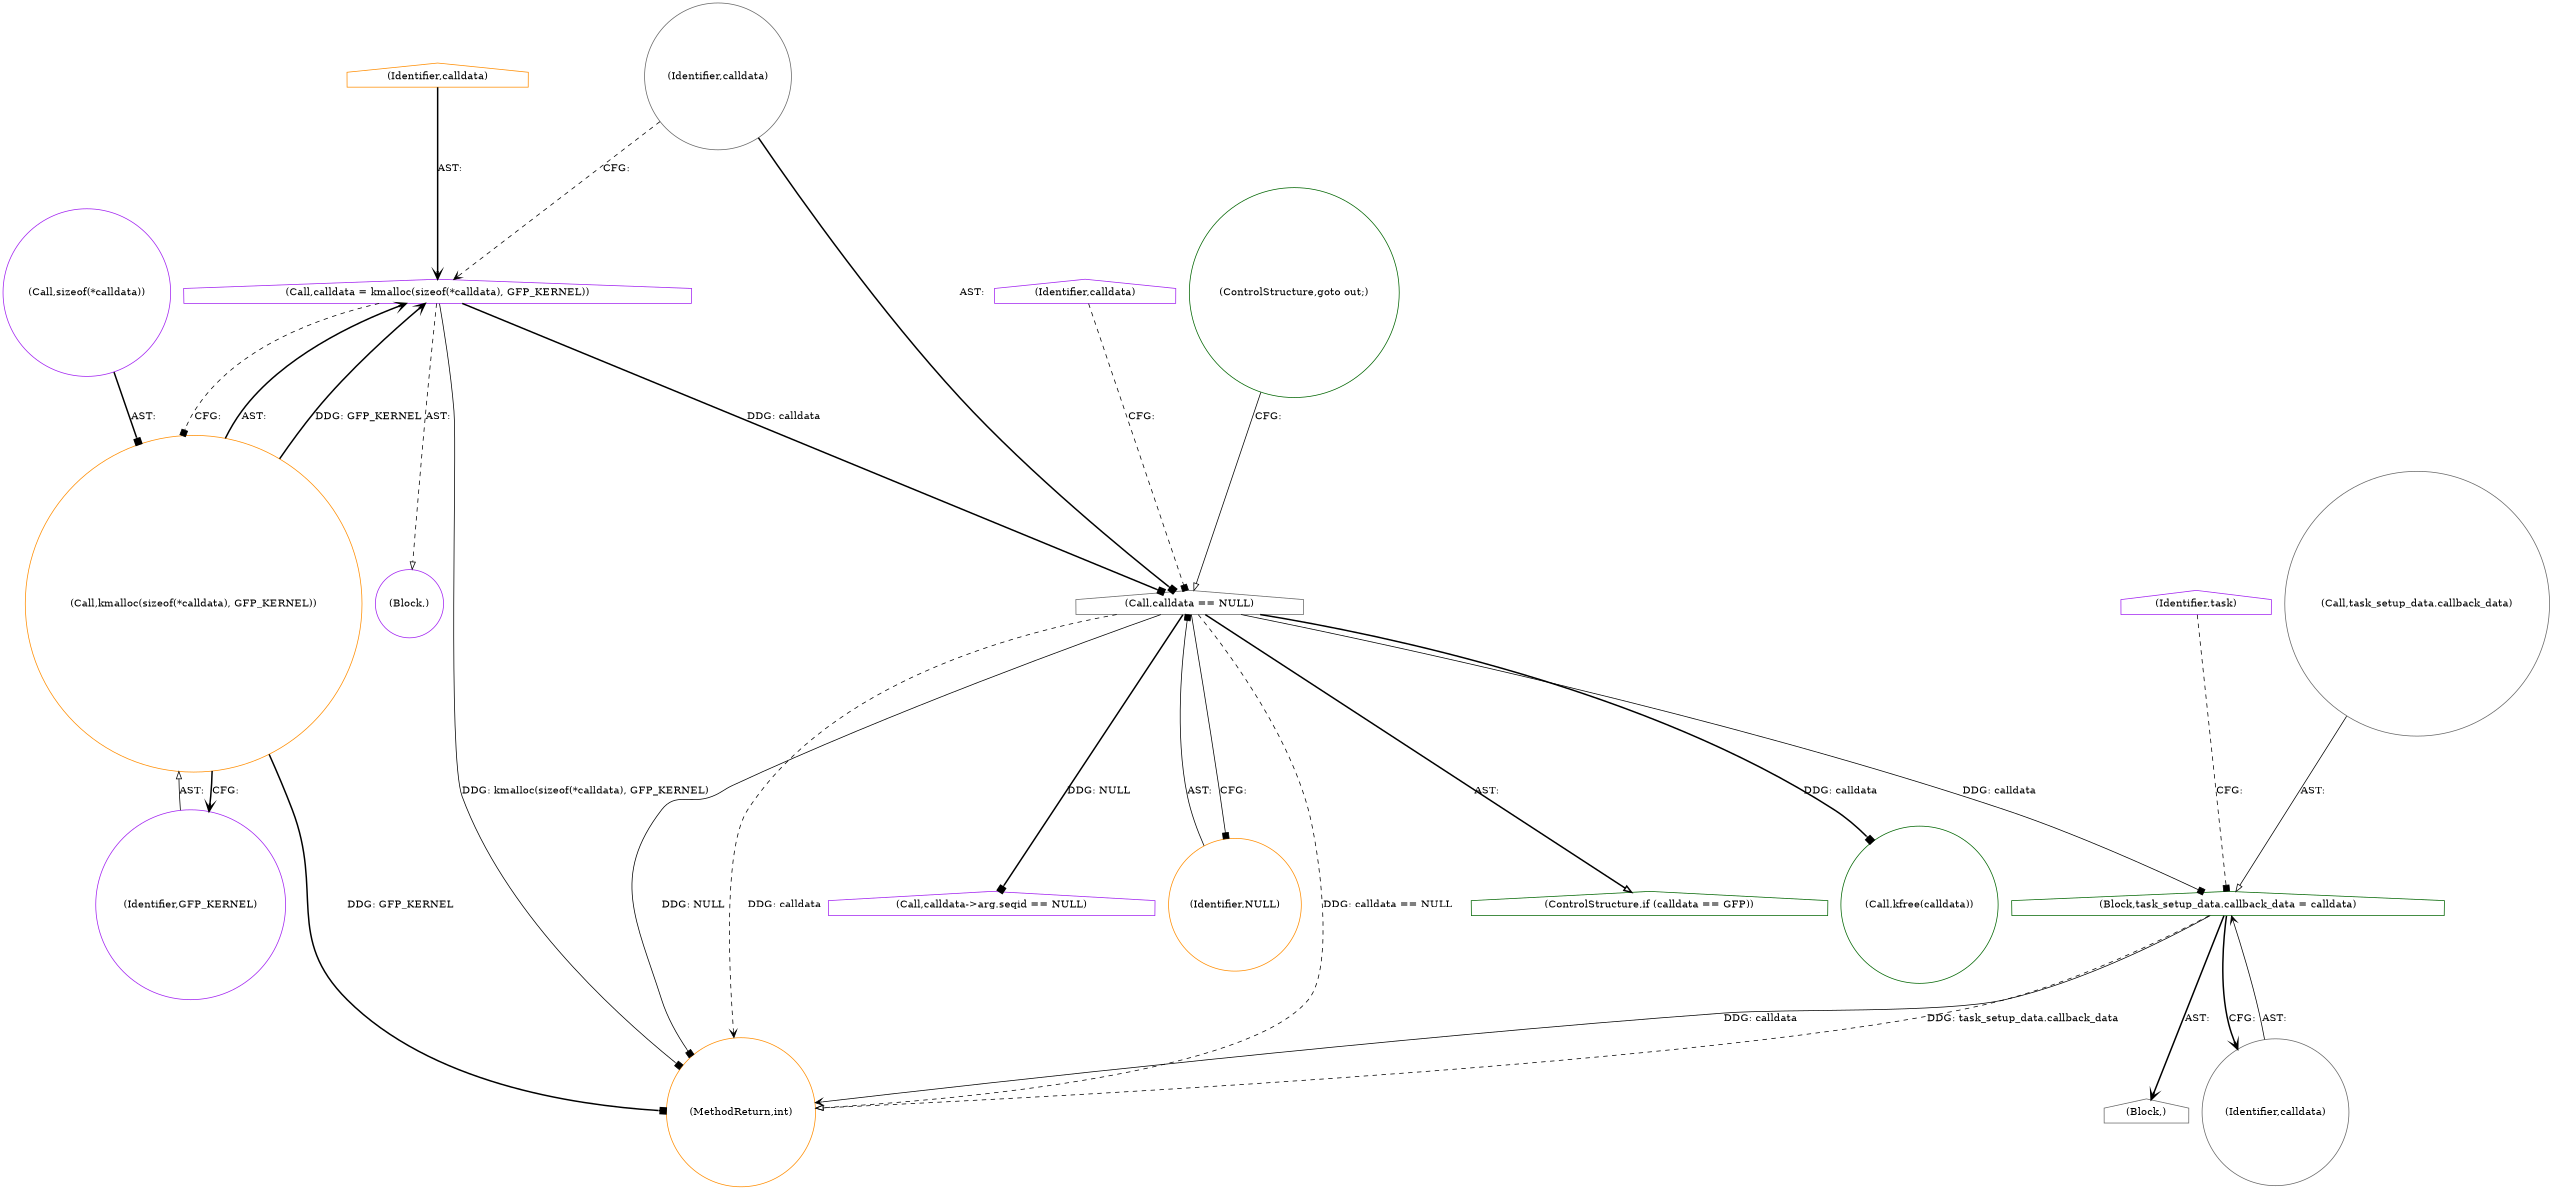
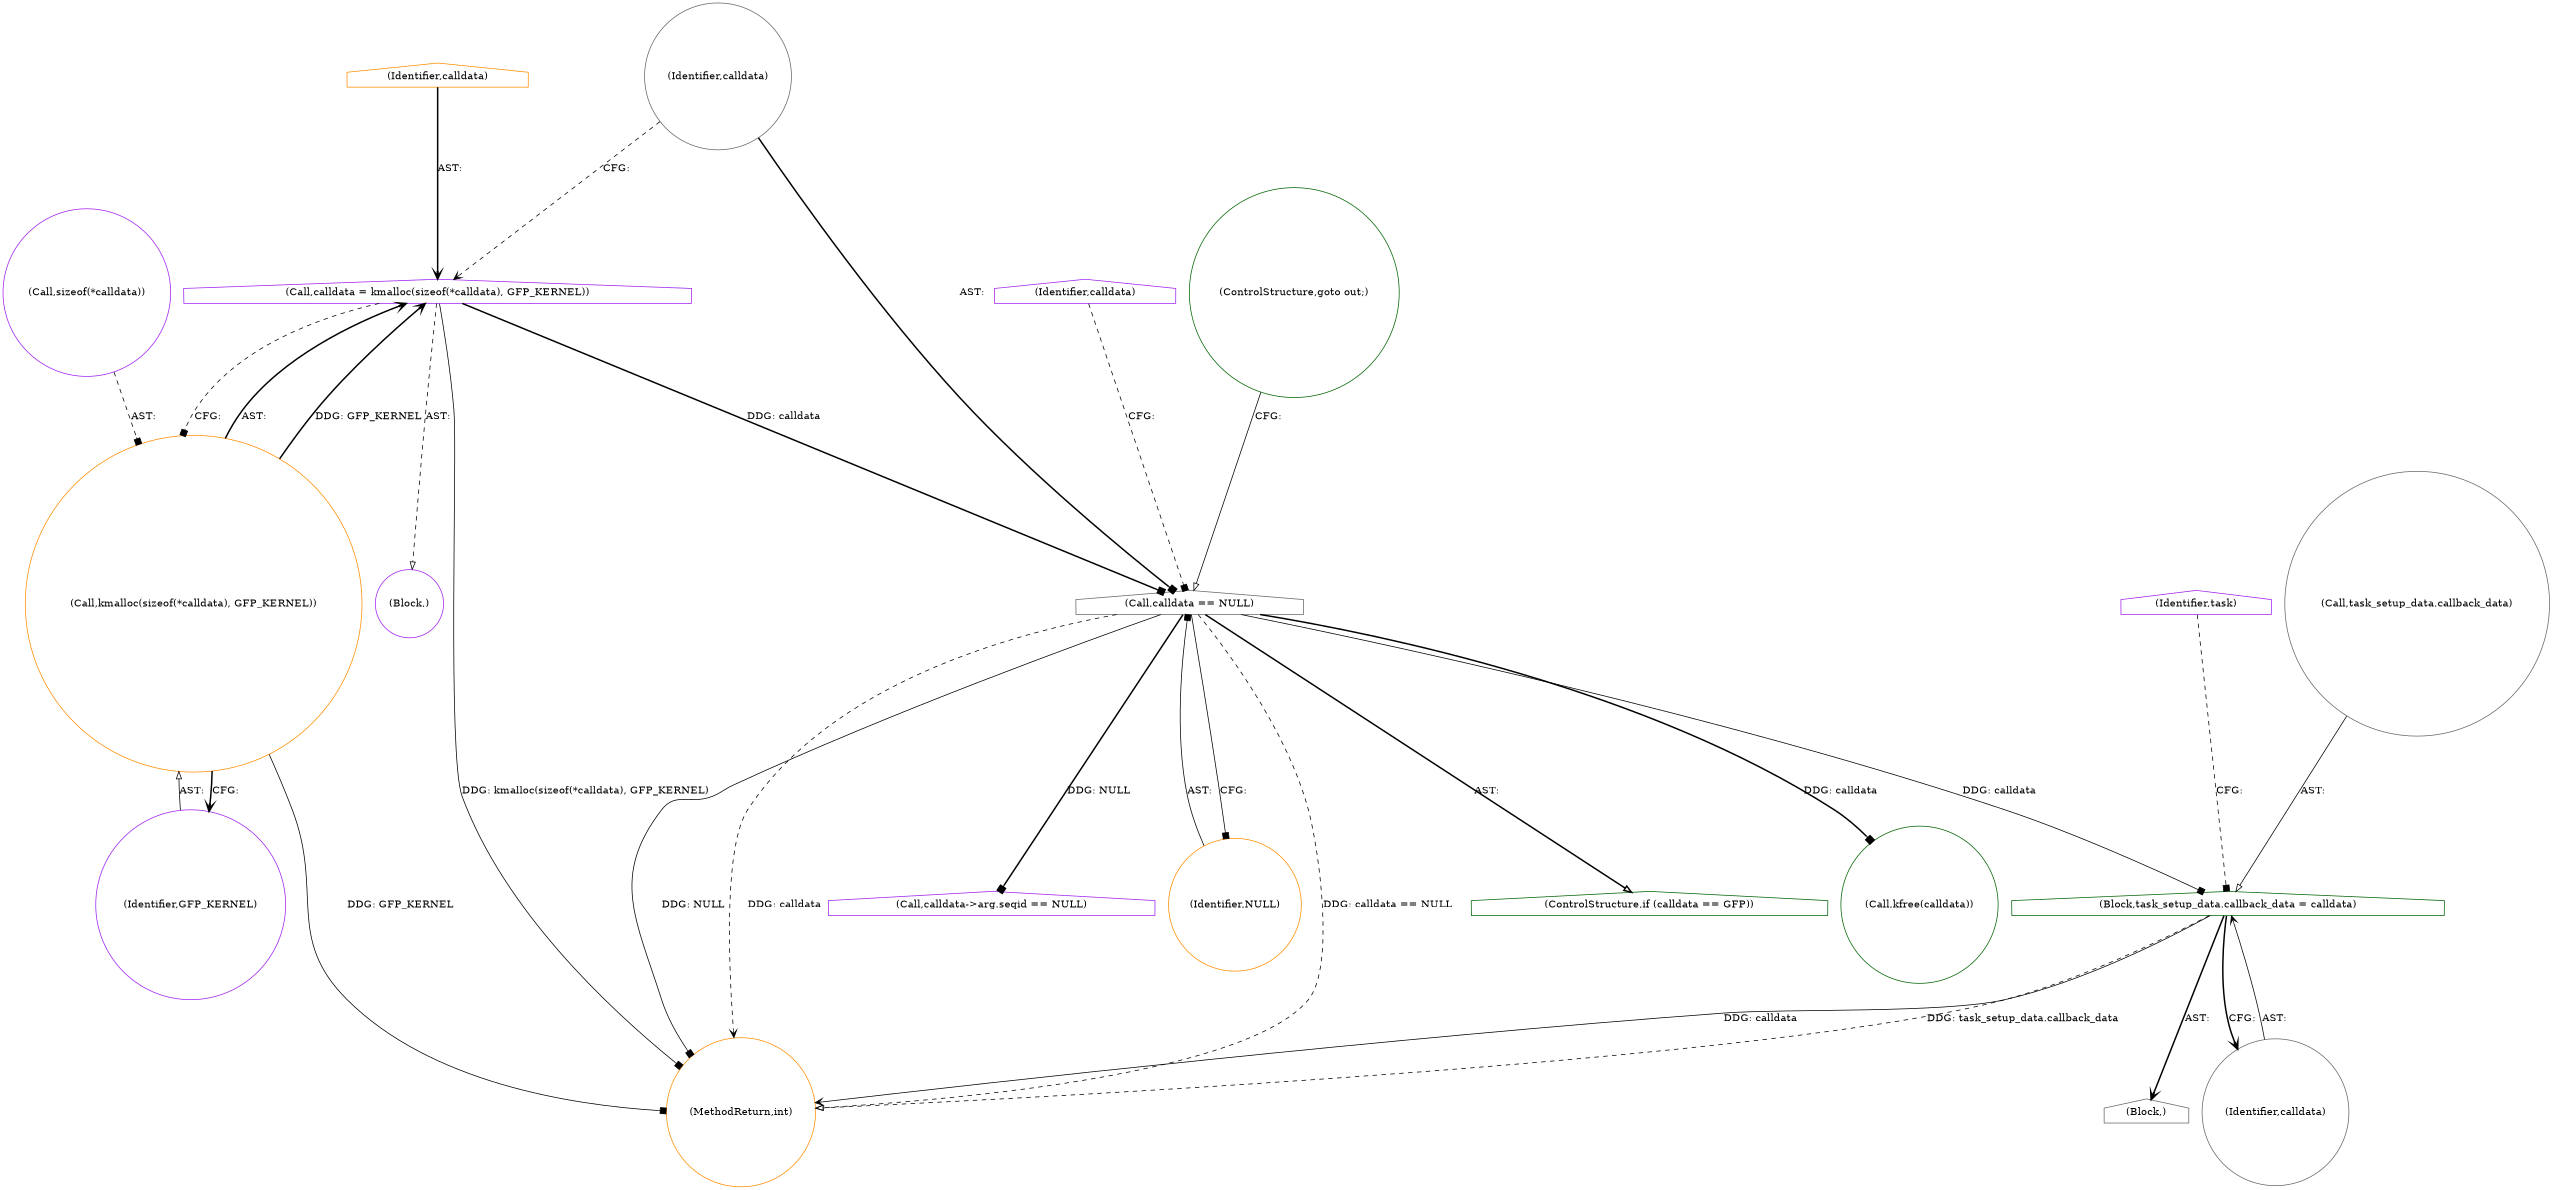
(125, 405) -> (125, 405)
(376, 1024) -> (376, 1024)
